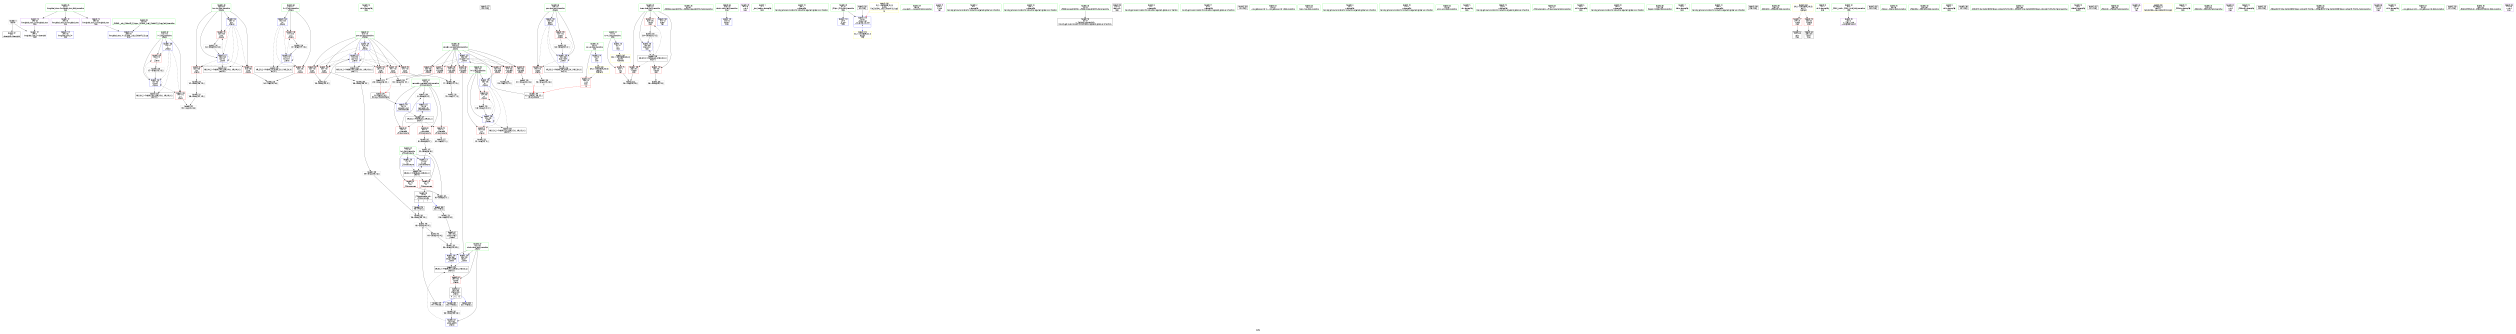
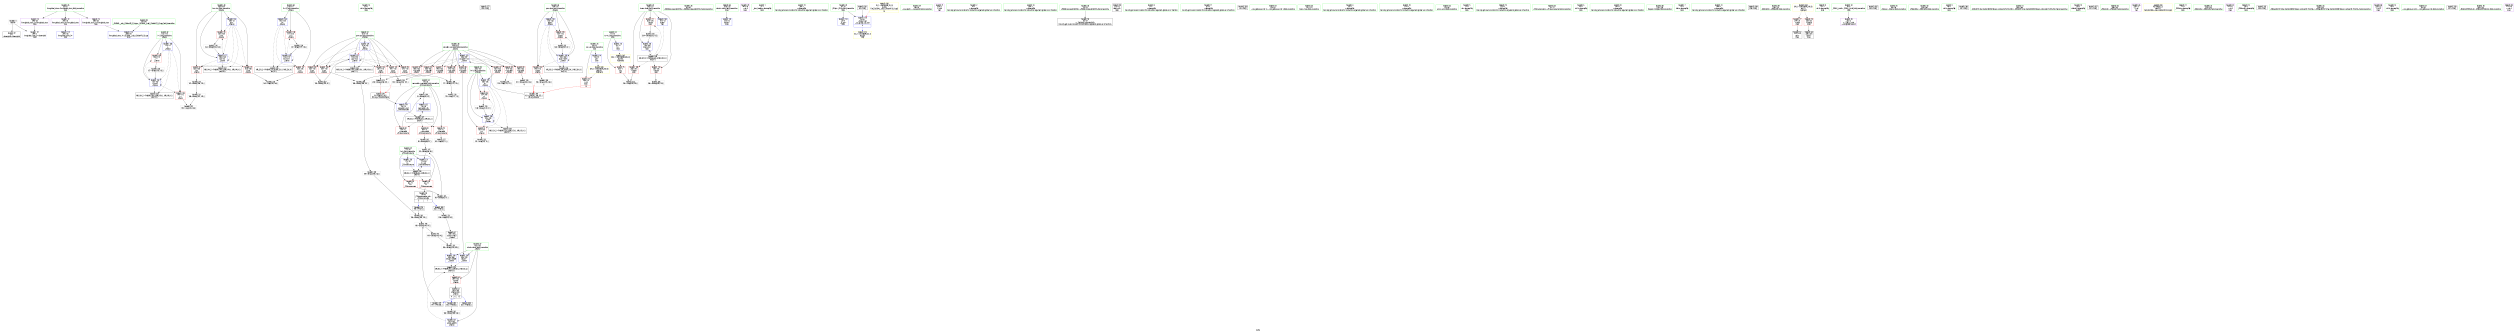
(653, 45) -> (663, 41)
none -> (416, 70)
